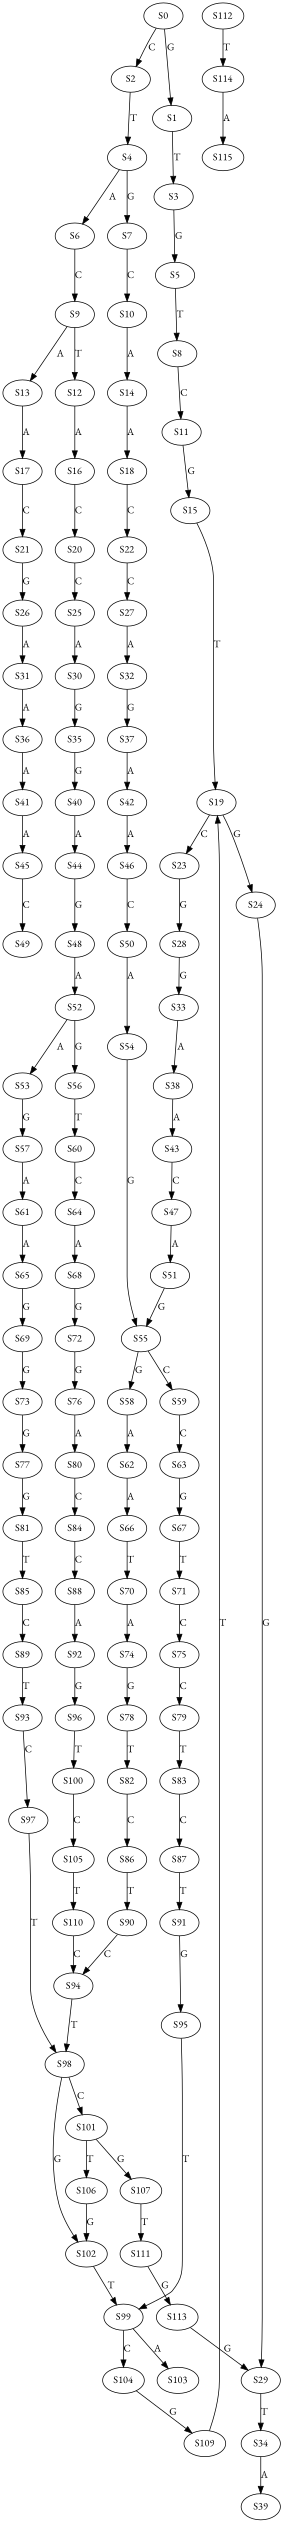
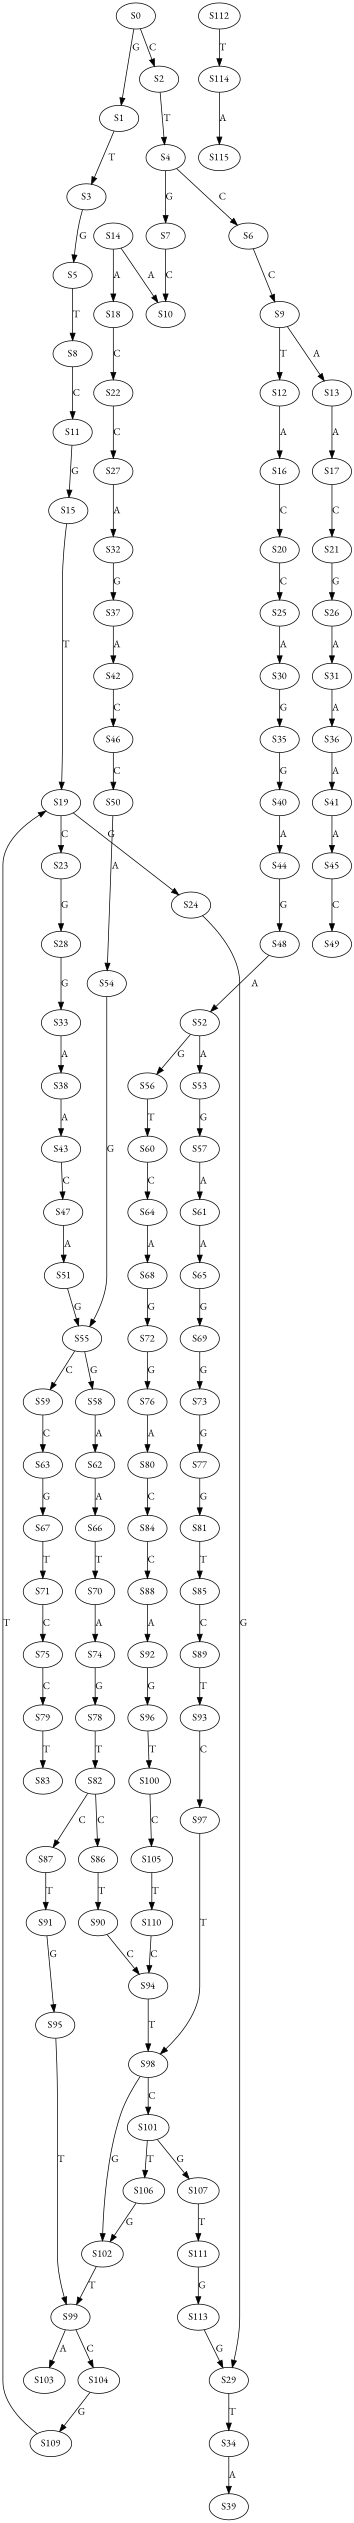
(113, 197) -> (222, 197)
(127, 350) -> (137, 272)
(131, 834) -> (117, 708)
(179, 1817) -> (72, 1817)
